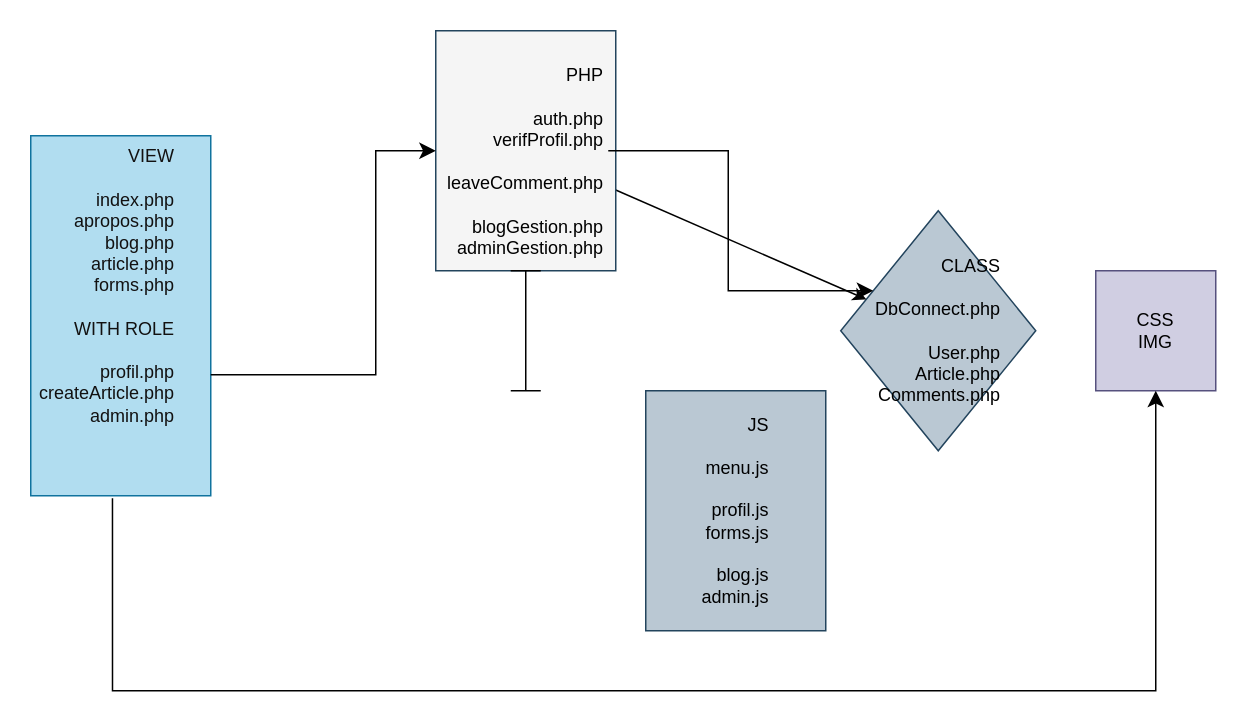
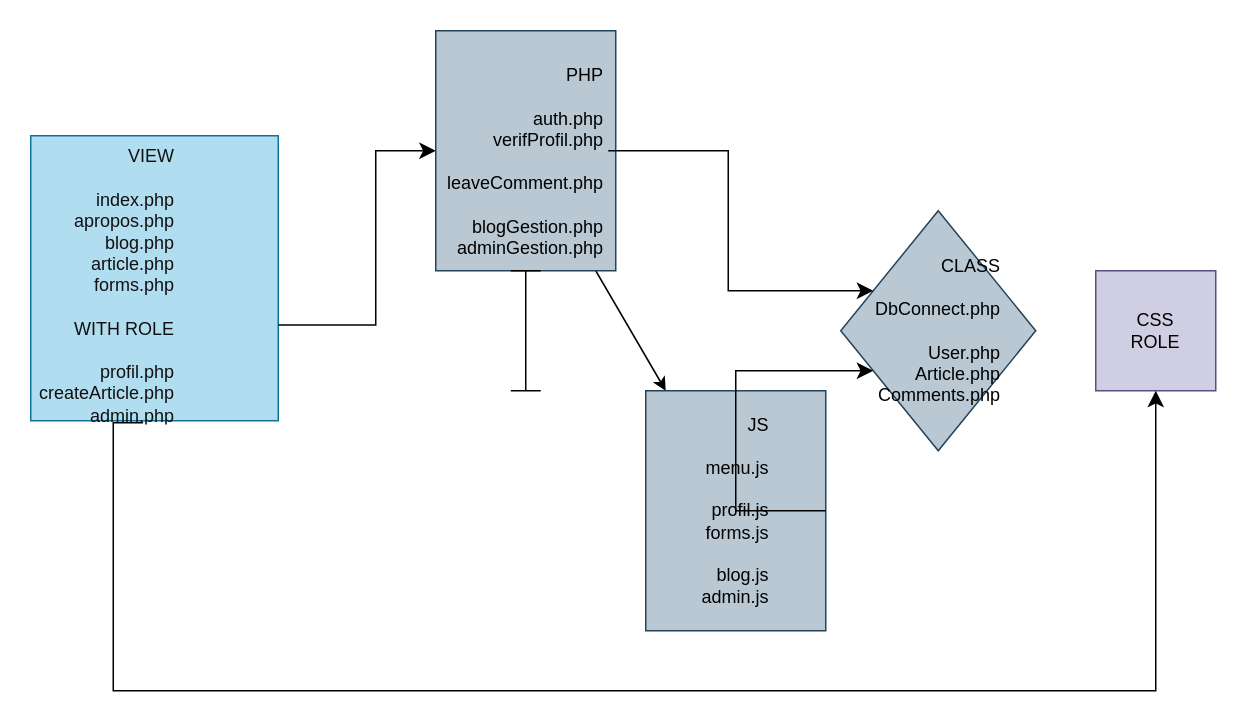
(526, 151) -> (526, 151)
(726, 238) -> (628, 326)
(121, 316) -> (155, 278)
(1156, 331) -> (1156, 331)
none -> (736, 423)
